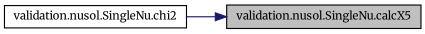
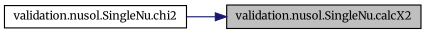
(324, 17) -> (324, 17)
